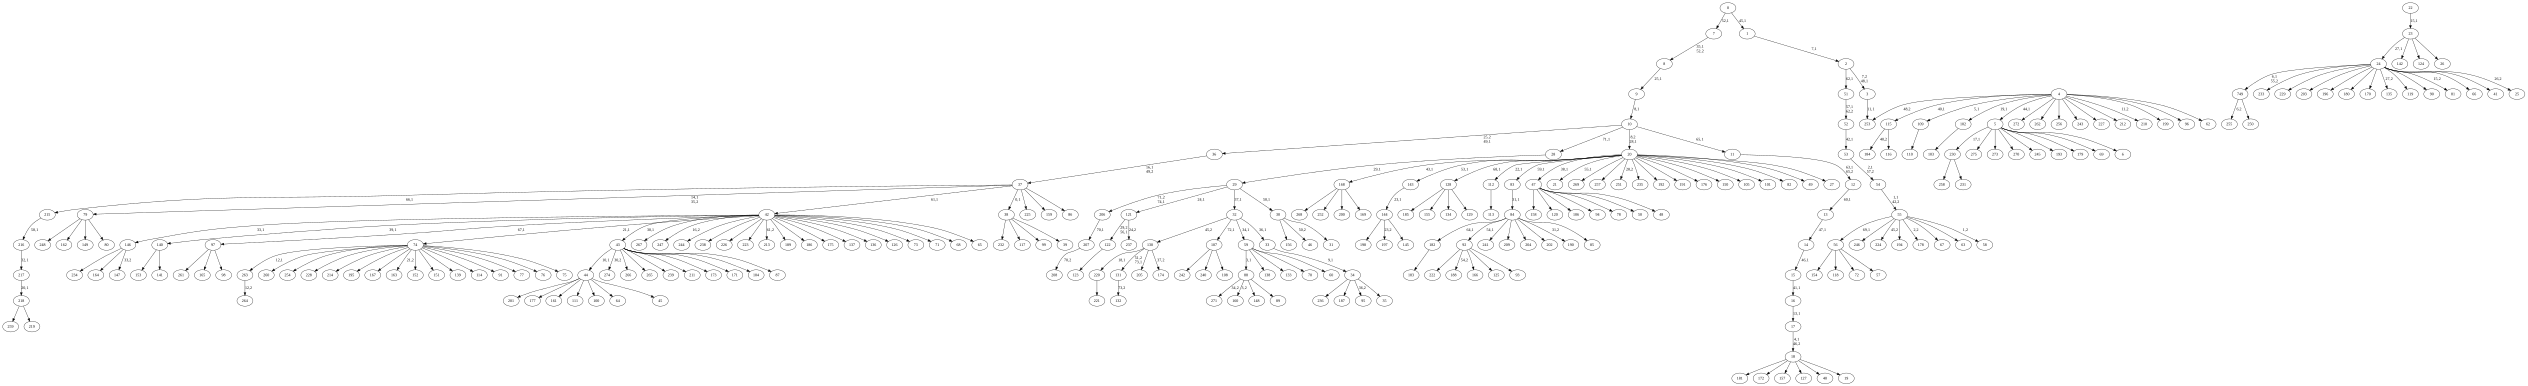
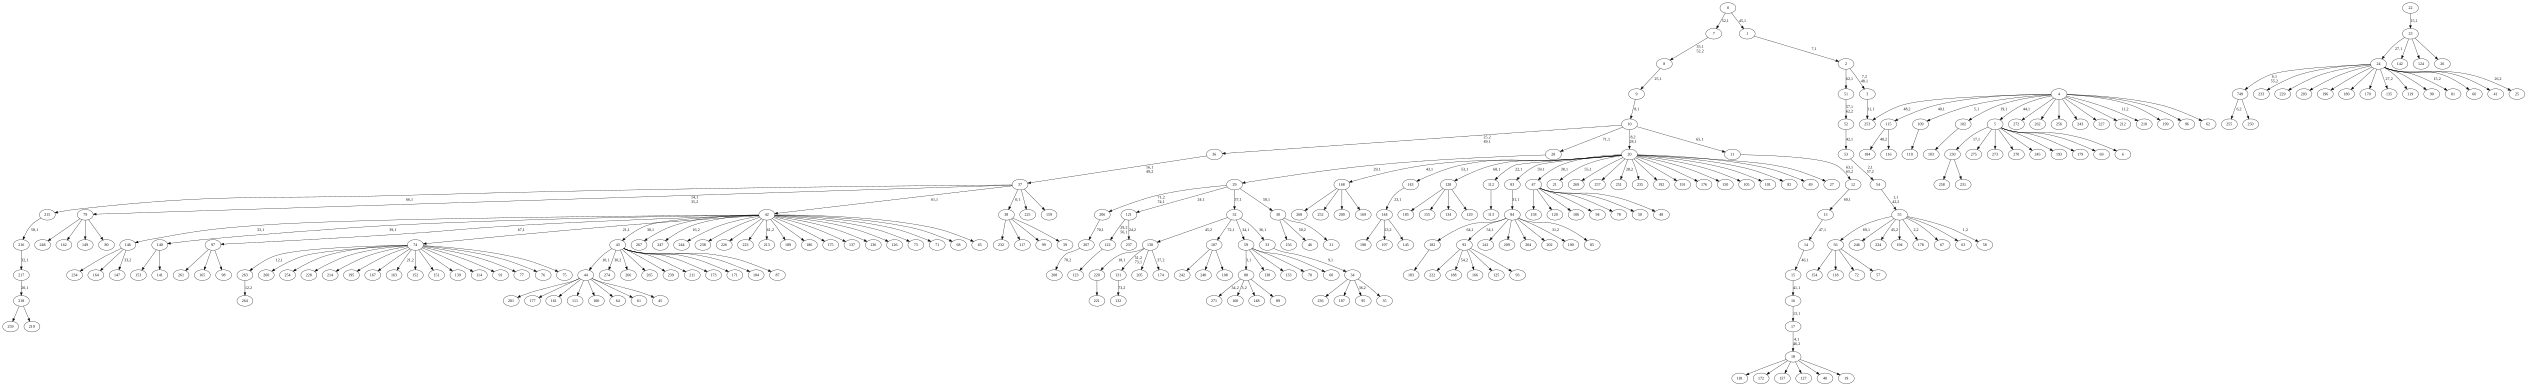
(1070, 215) -> none
none -> (639, 301)
